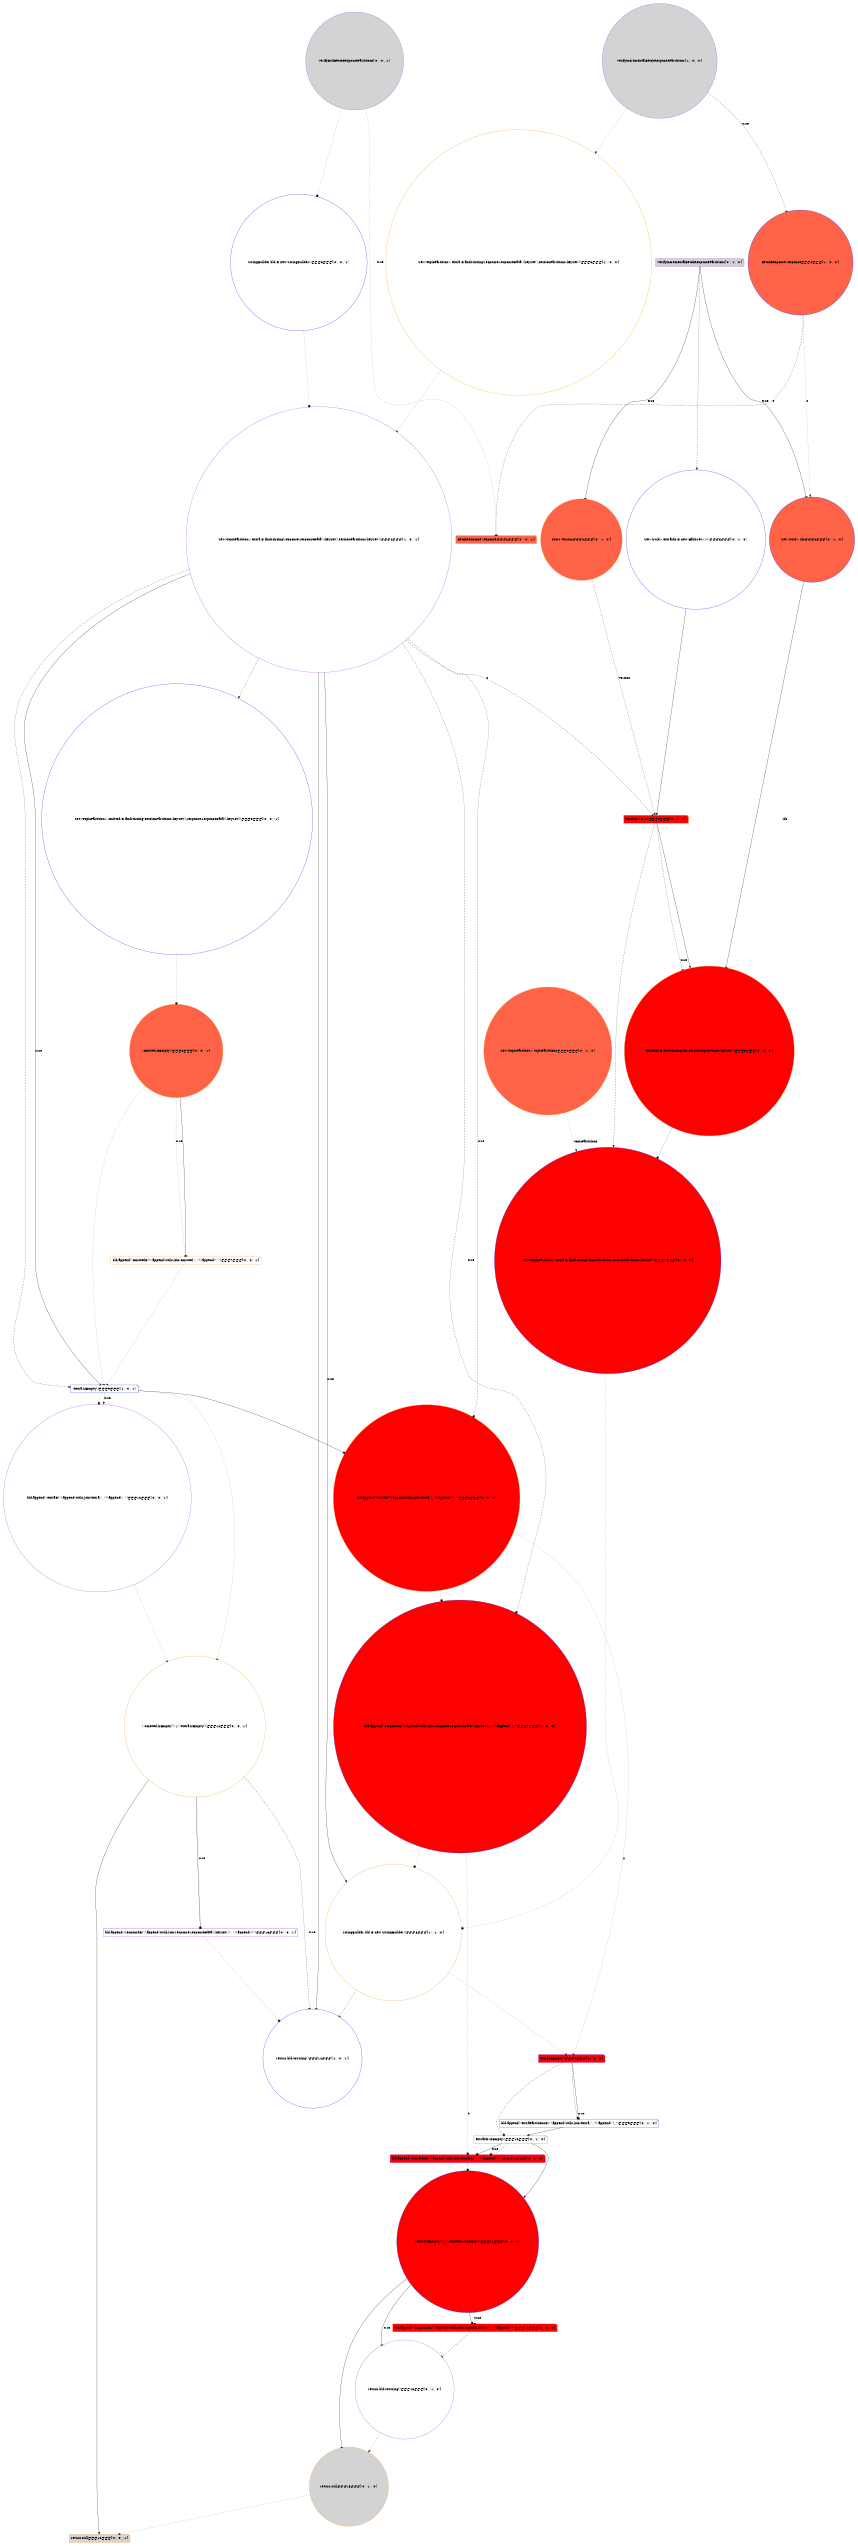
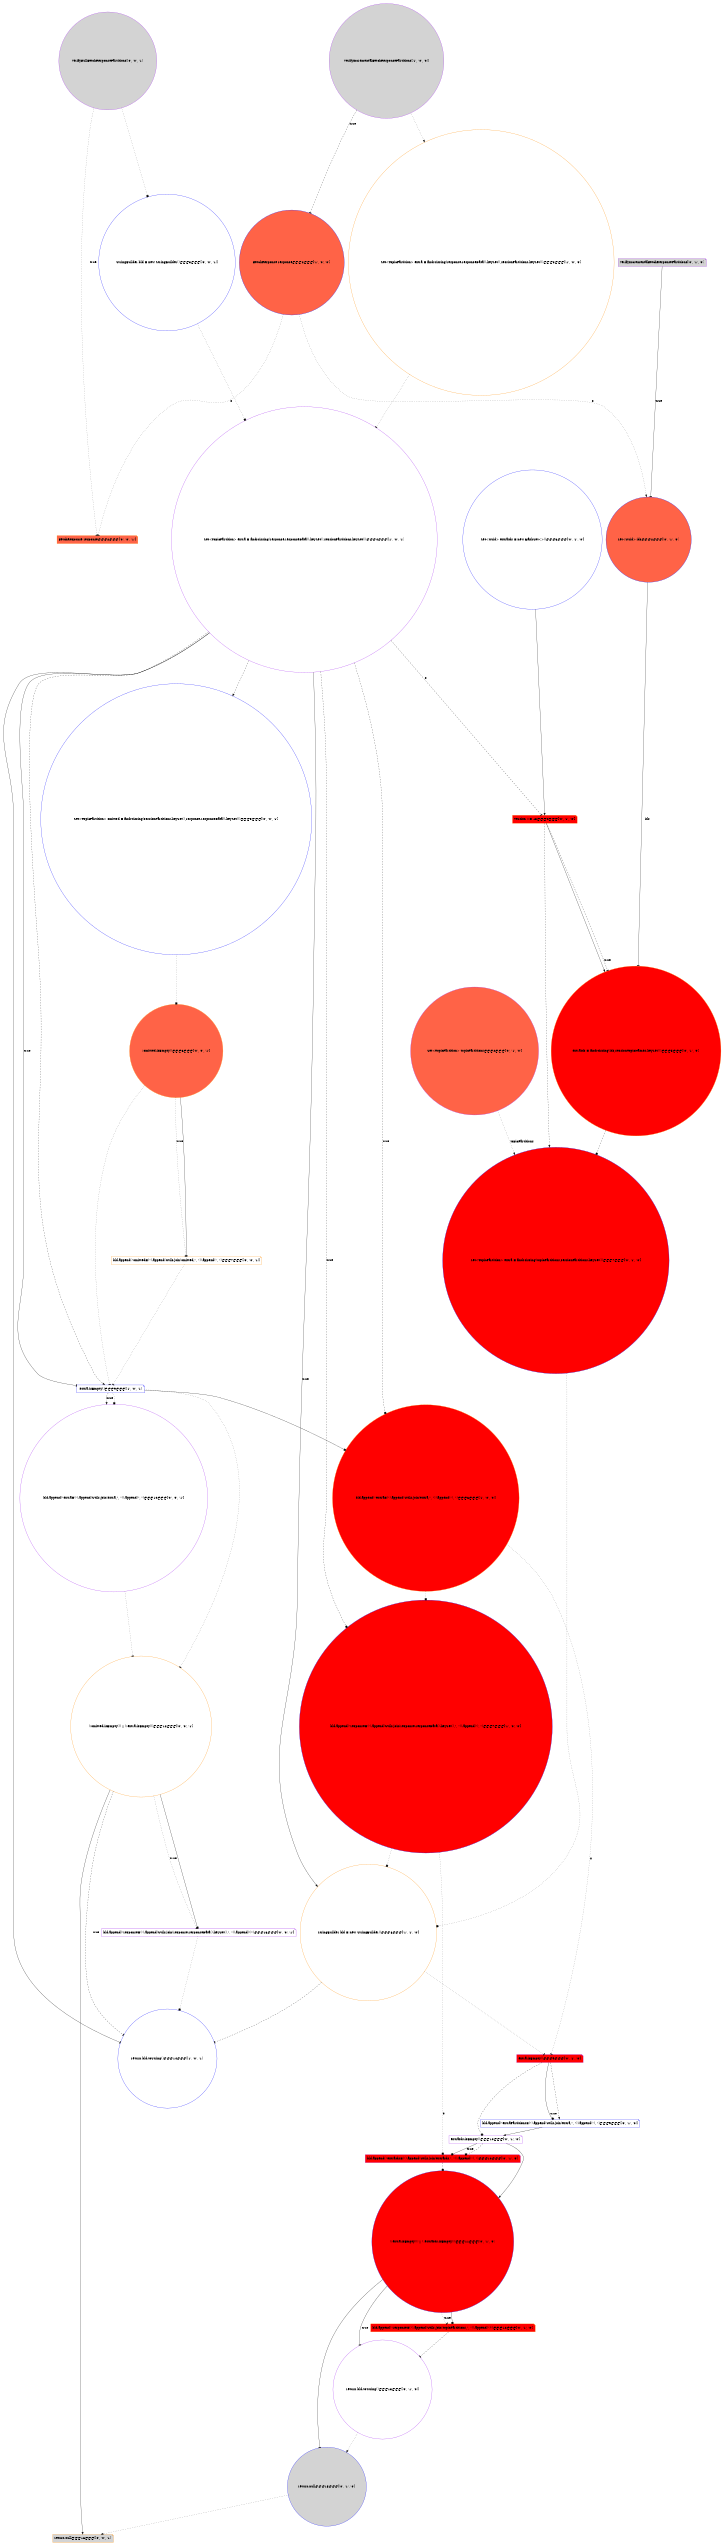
(698, 367) -> none
(633, 404) -> (177, 403)
(581, 540) -> none
(548, 1051) -> (475, 1051)
(349, 2487) -> (327, 2487)
